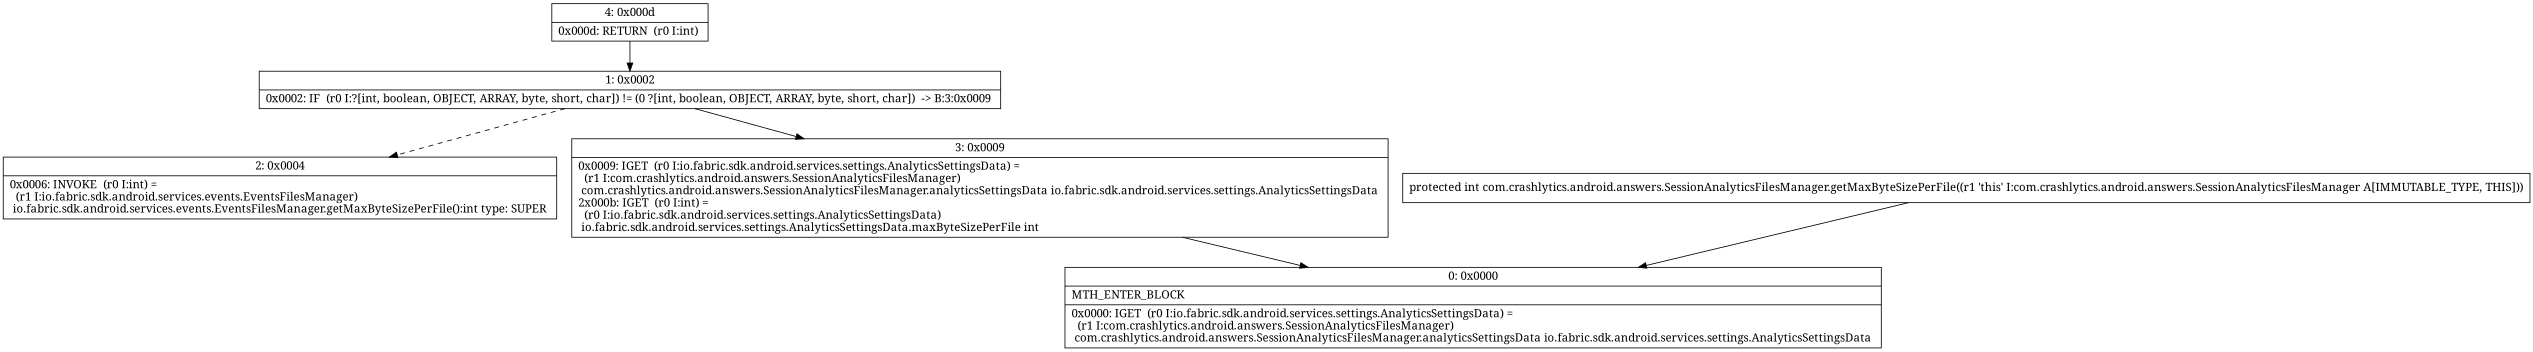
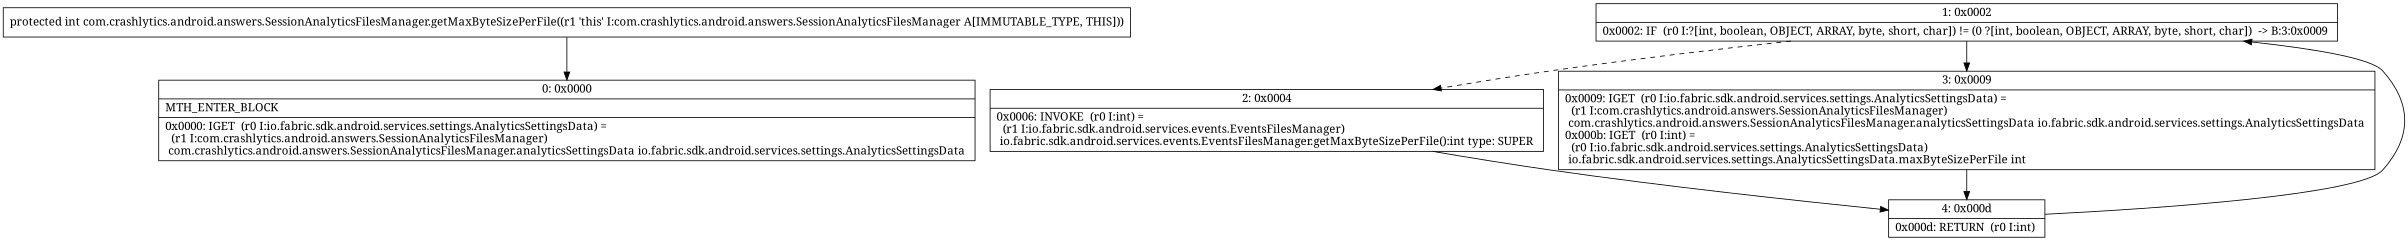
none -> (1656, 184)
(645, 203) -> (1632, 136)
(1241, 251) -> (1967, 181)
